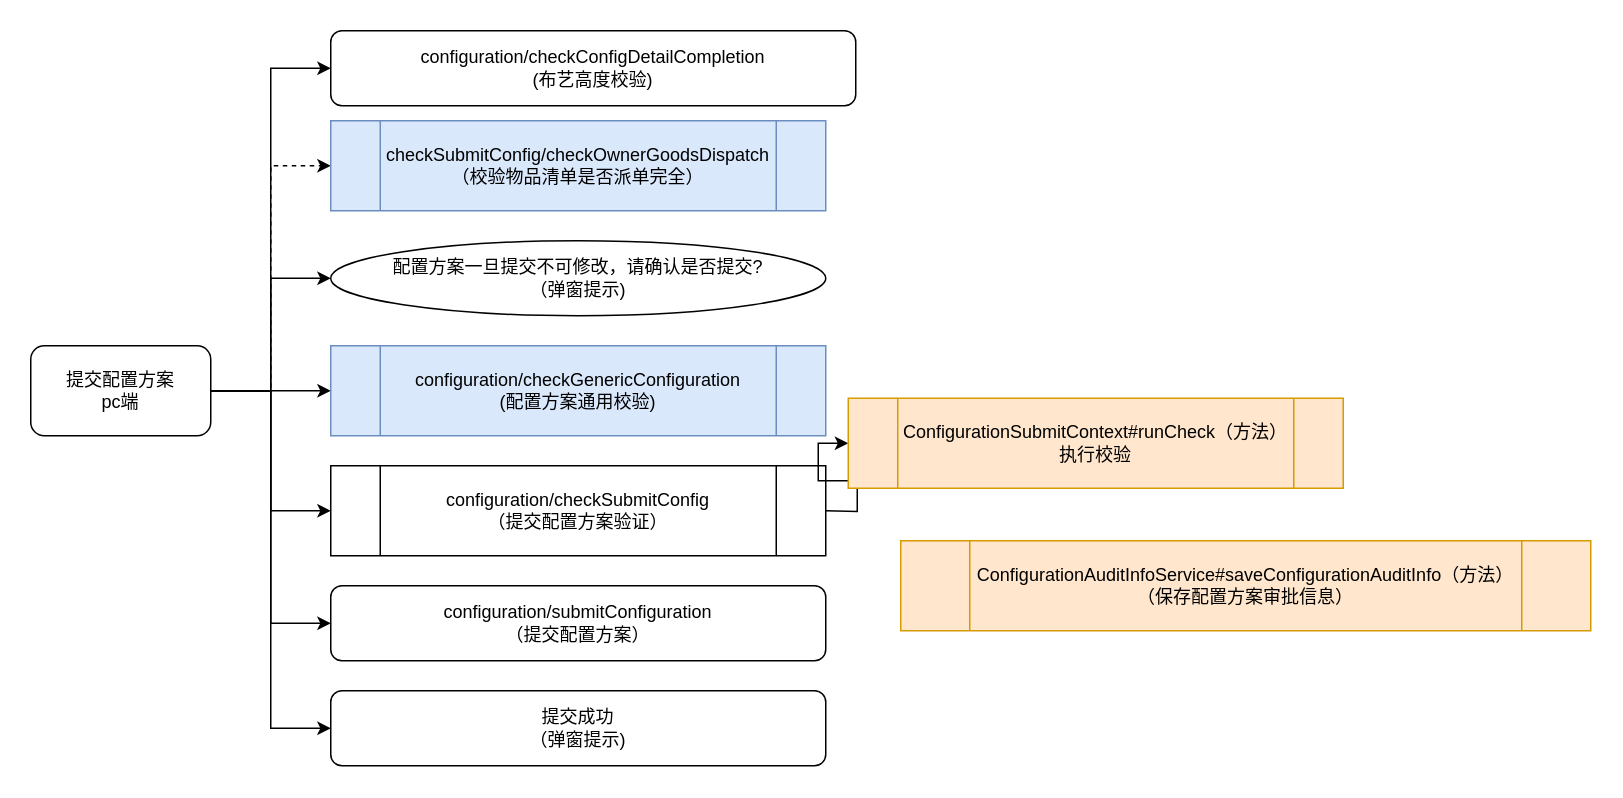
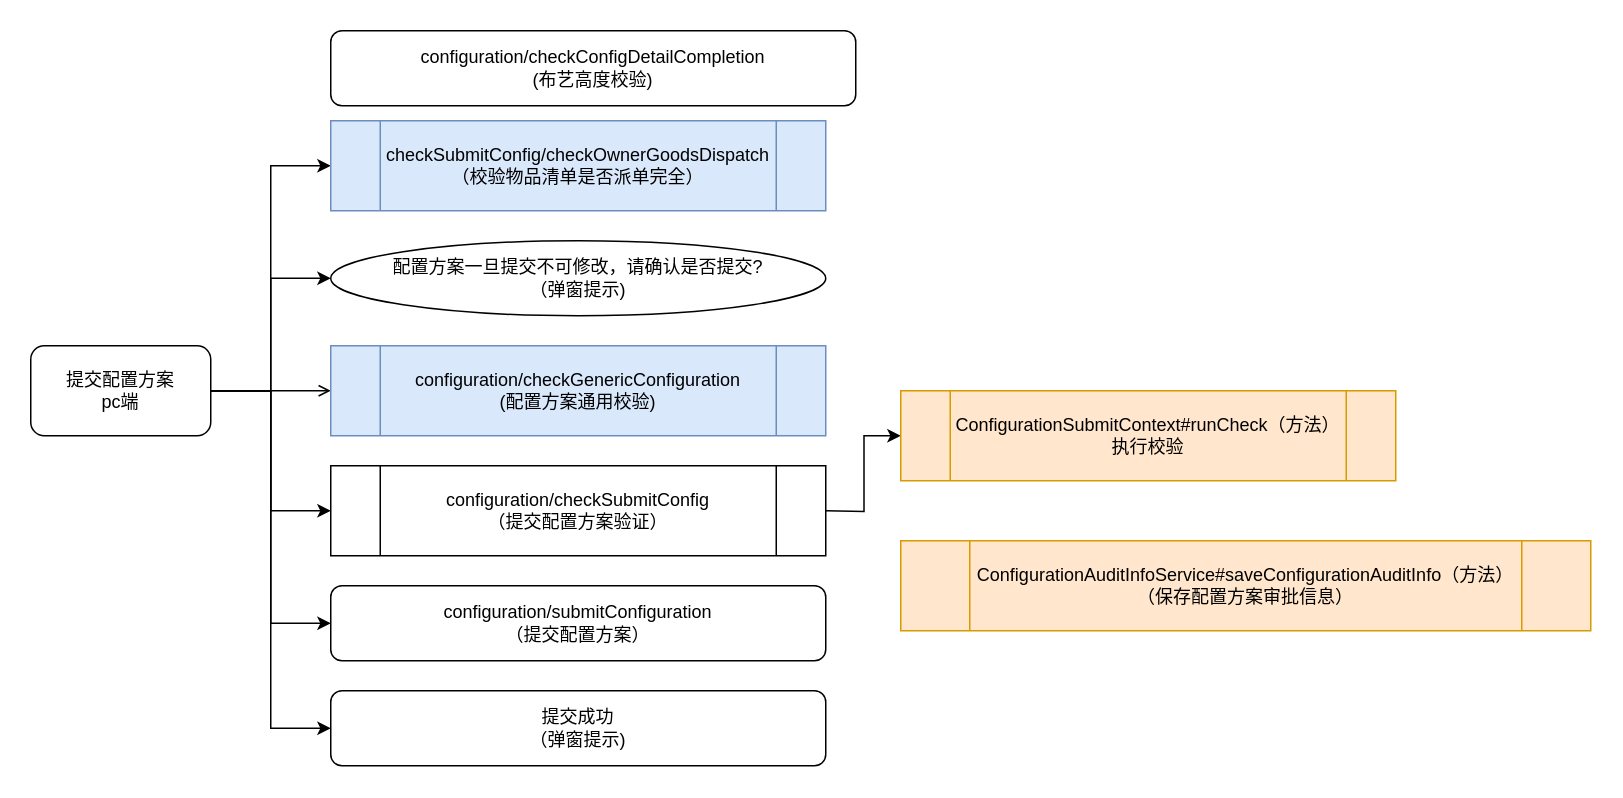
(271, 91) -> none
(296, 166) -> (296, 166)
(319, 391) -> (321, 391)
(1096, 443) -> (1148, 436)
